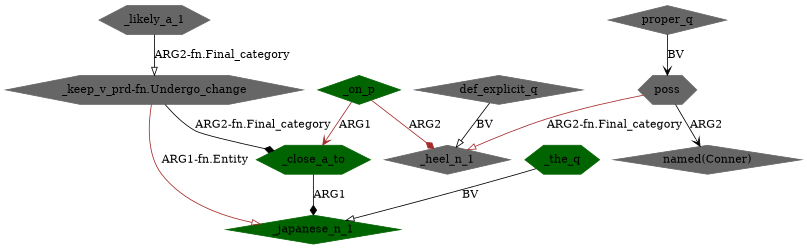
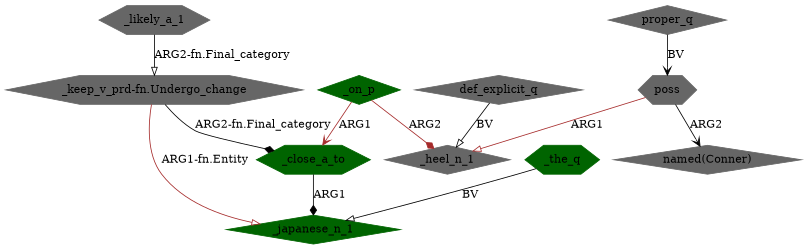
(615, 125) -> (588, 125)
